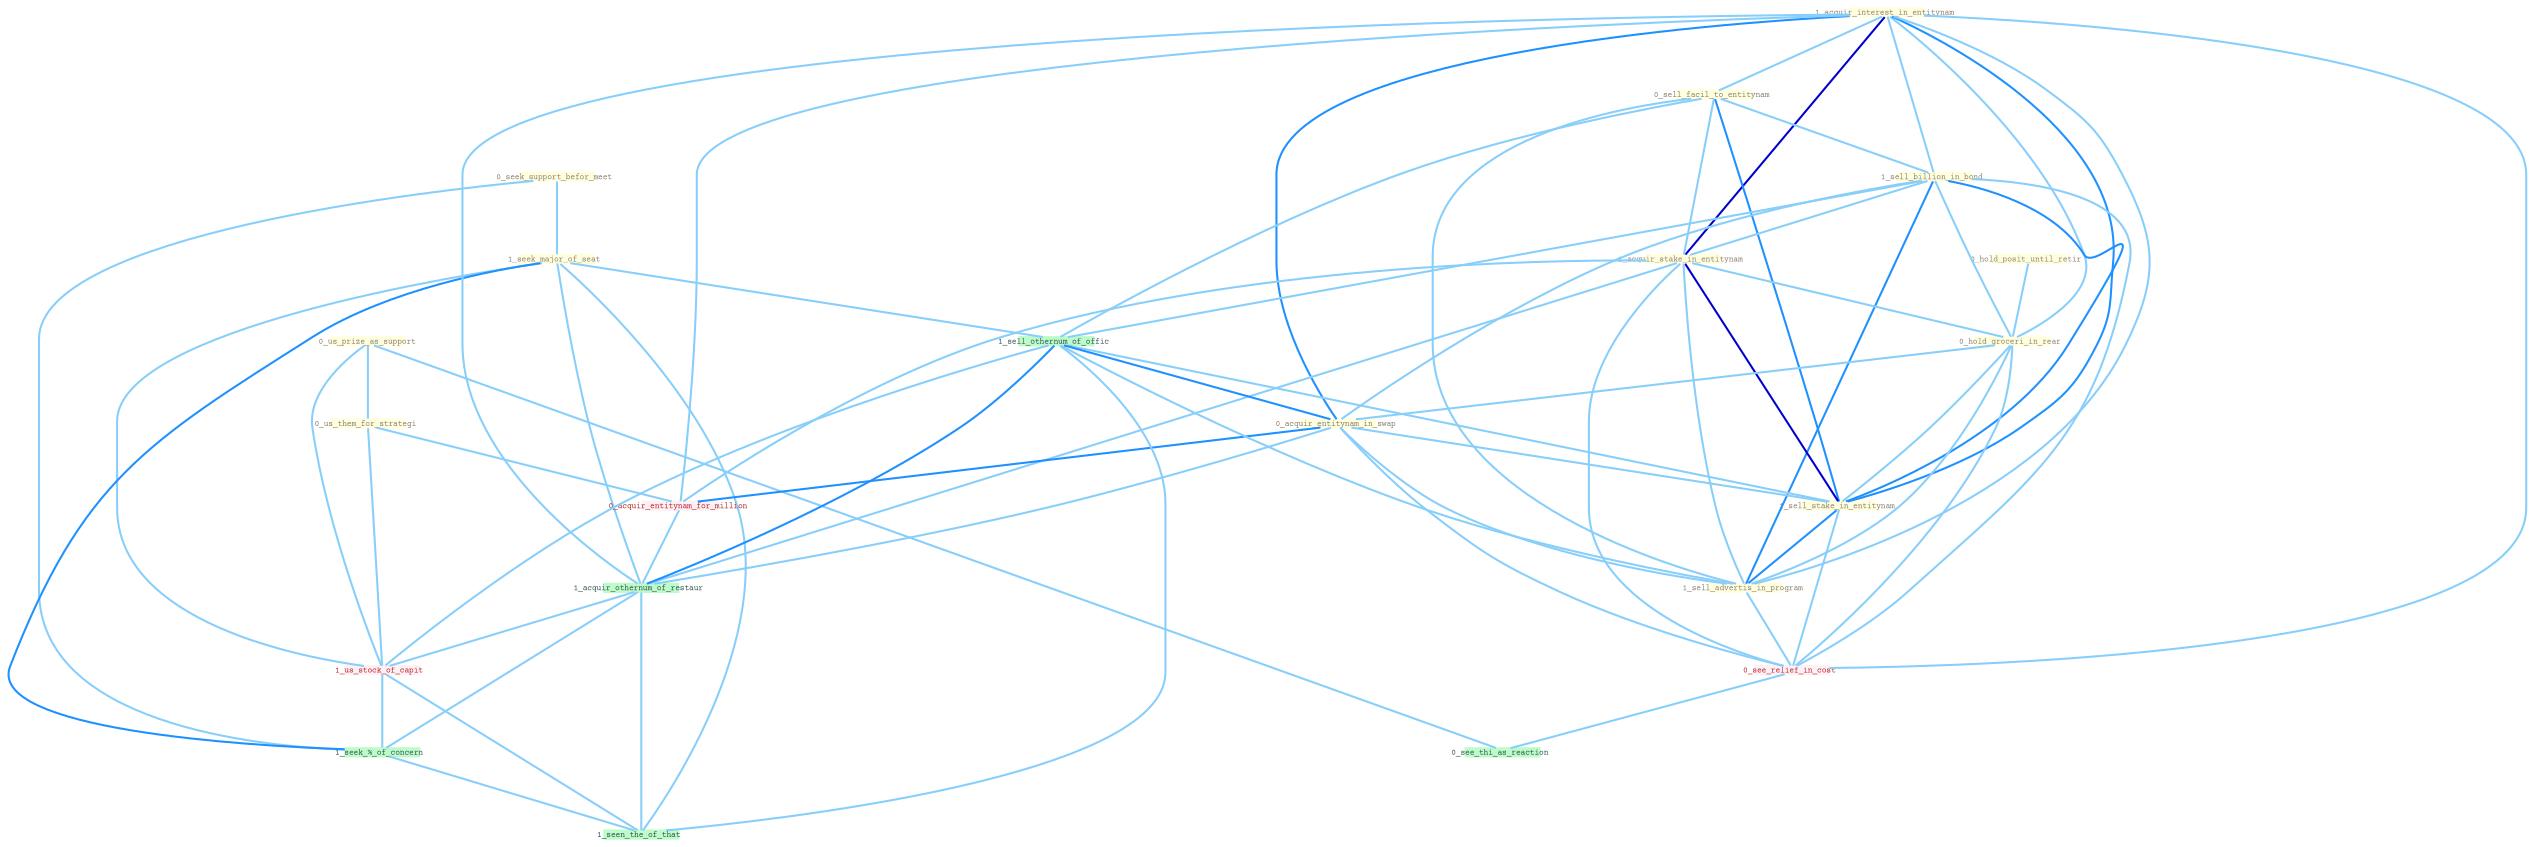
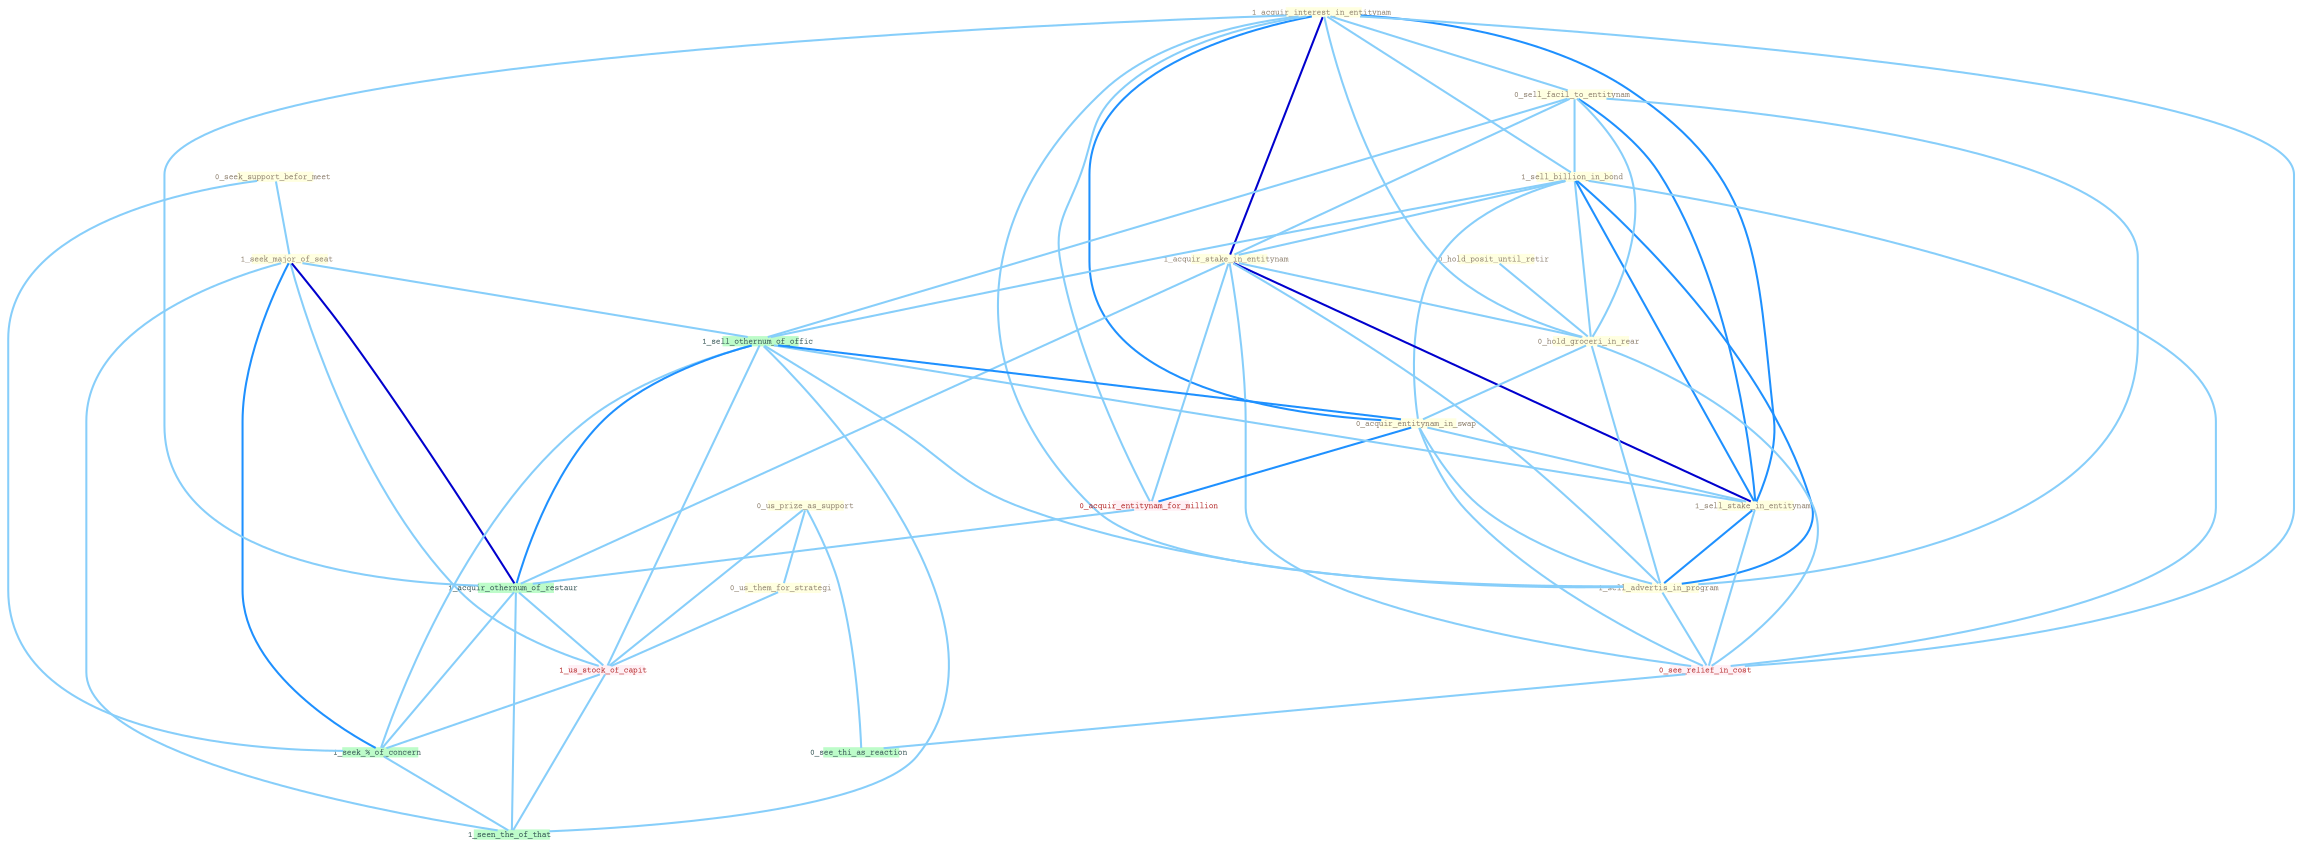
(1930, 427) -> (1635, 213)
(594, 442) -> (408, 420)
(524, 465) -> none
none -> (514, 495)
(996, 519) -> none
